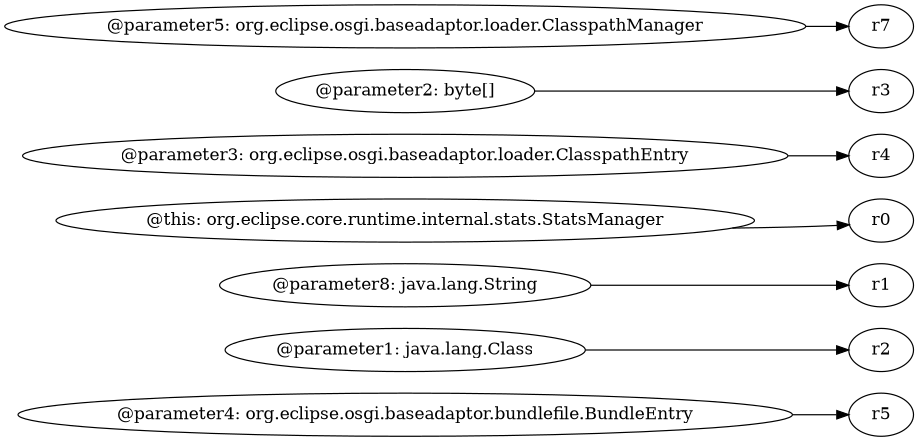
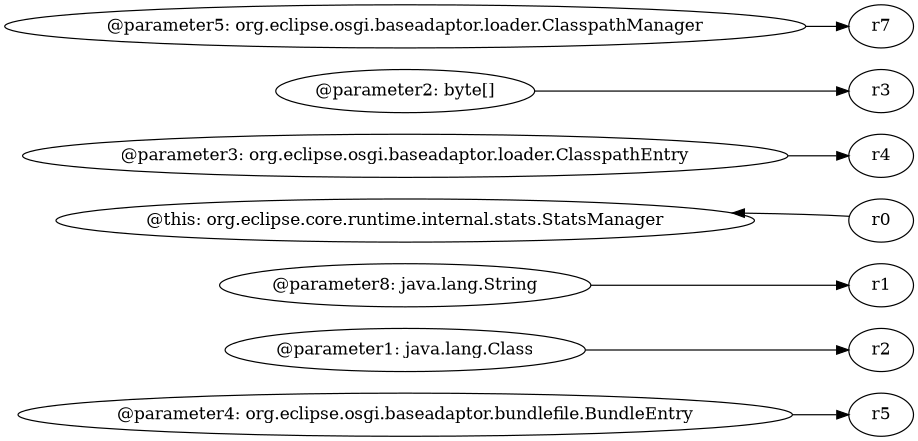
(785, 227) -> (797, 214)
